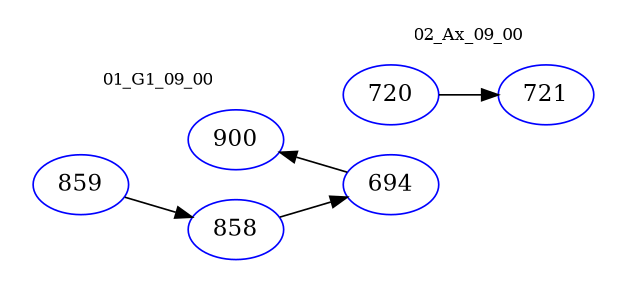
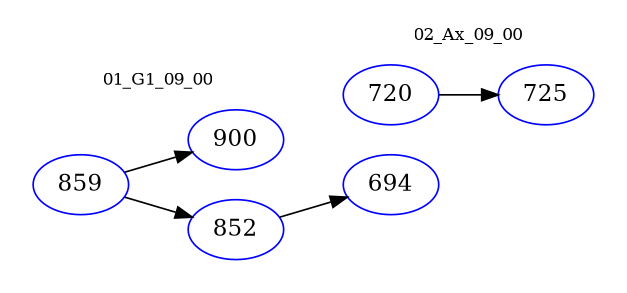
(546, 95) -> (546, 95)
(319, 164) -> (150, 165)
(236, 230) -> (236, 230)
